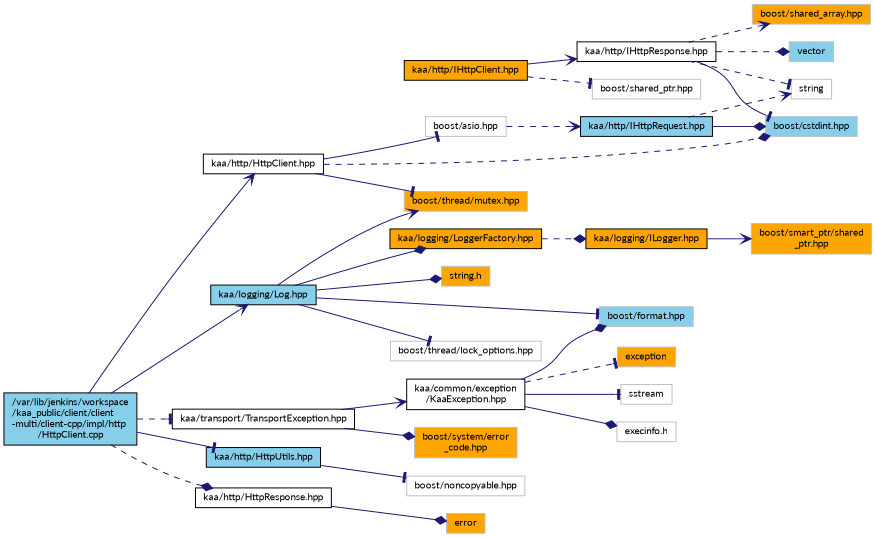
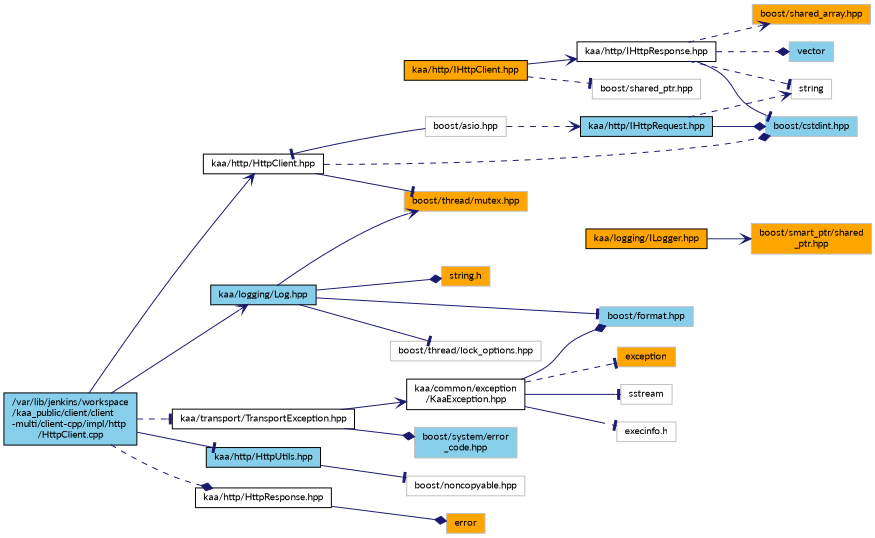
(379, 149) -> (360, 139)
(466, 239) -> none
(565, 415) -> (565, 415)
(466, 443) -> (466, 443)
